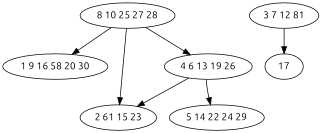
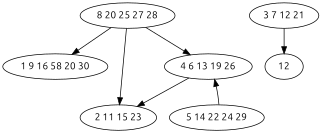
(128, 16) -> (128, 16)
(284, 16) -> (284, 16)
(284, 67) -> (284, 67)
(207, 89) -> (218, 95)
(118, 118) -> (118, 118)
